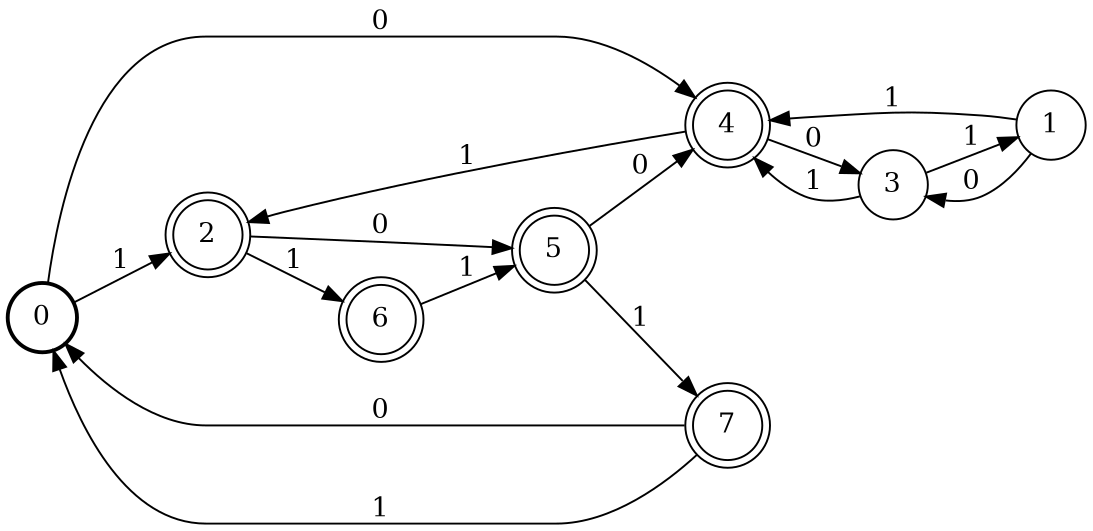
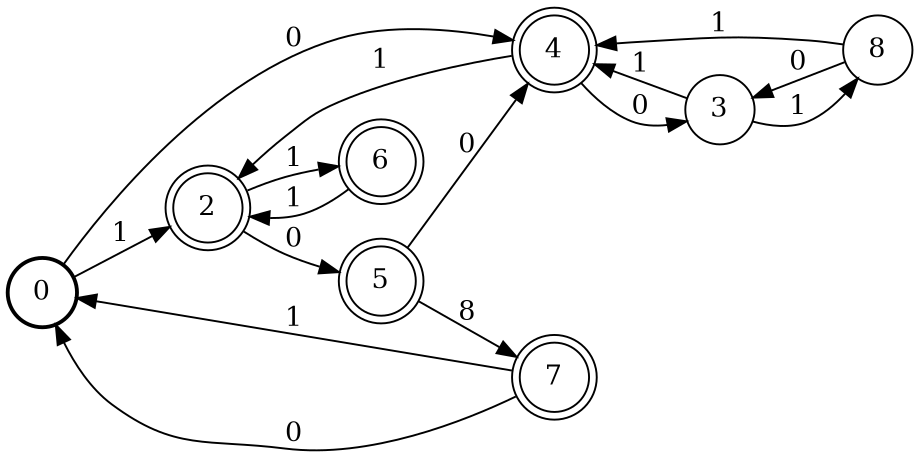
(1051, 125) -> (878, 50)
(458, 289) -> (312, 211)
(641, 319) -> (468, 313)
